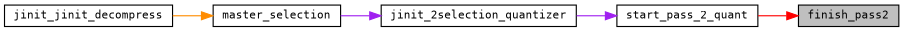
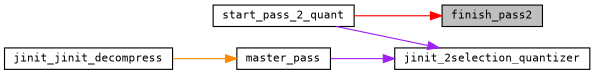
(277, 16) -> (284, 59)
(591, 16) -> (382, 36)
